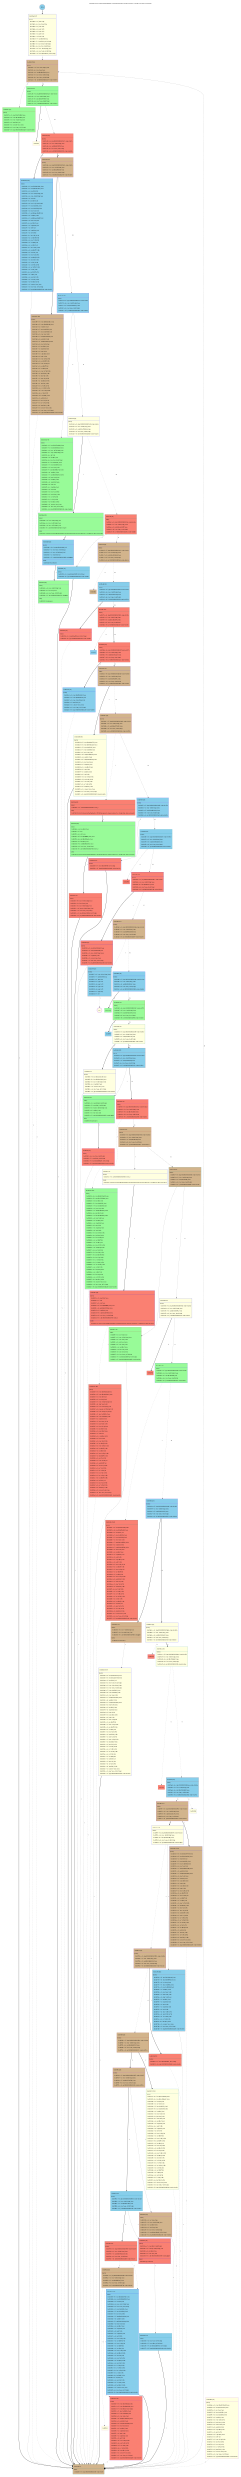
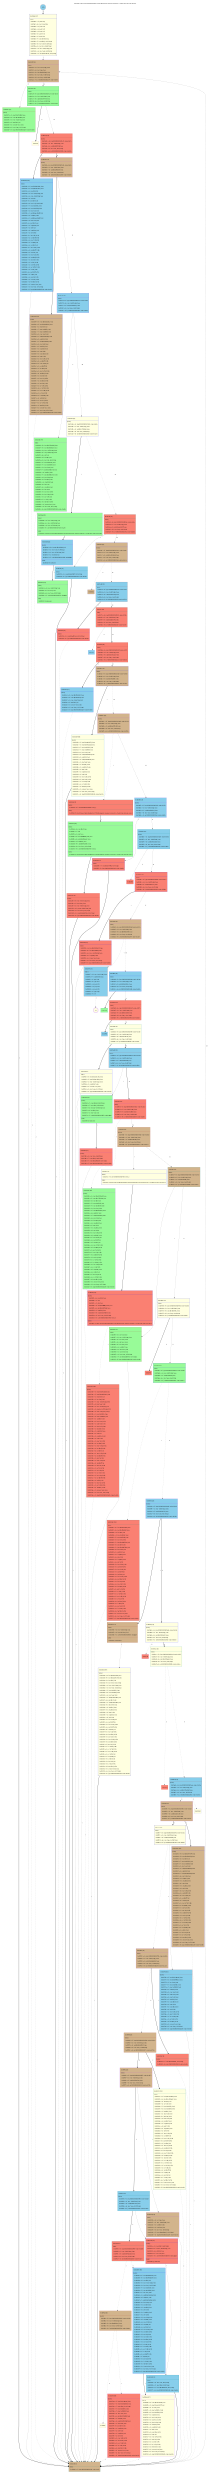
(129, 1010) -> (125, 1010)
(148, 2446) -> (144, 2384)
